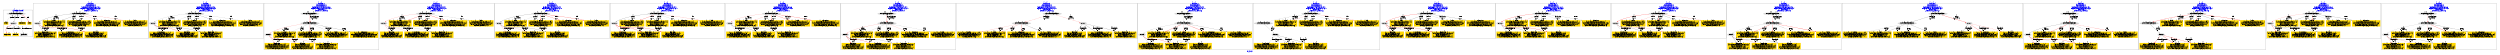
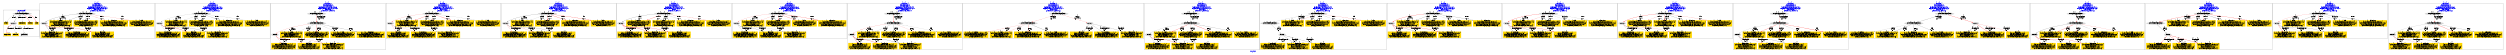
(18, 11) -> (21, 11)
none -> (30, 23)
